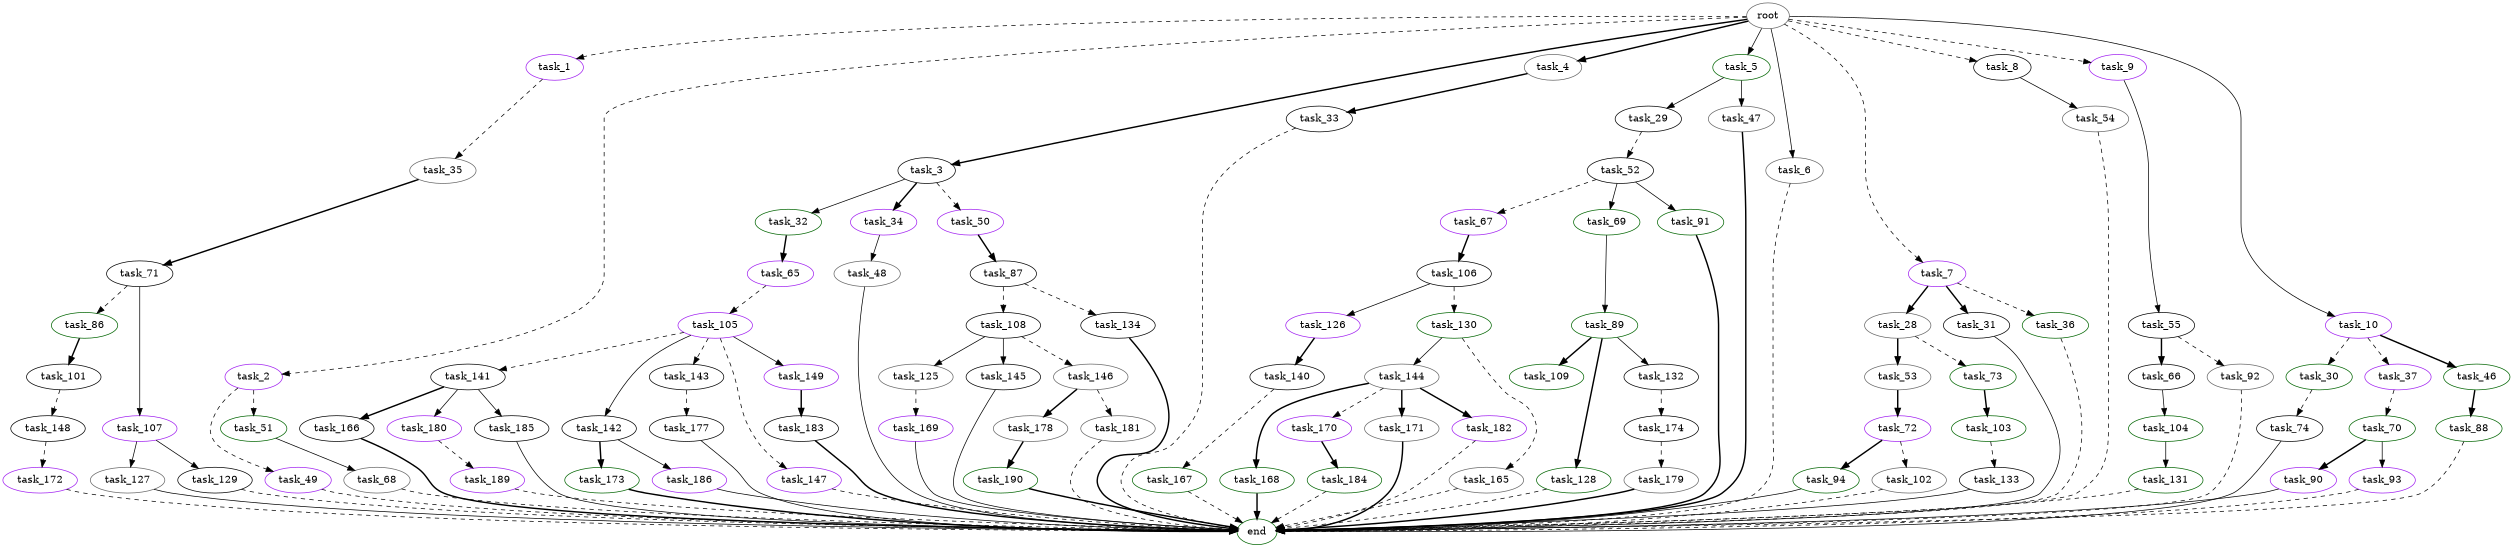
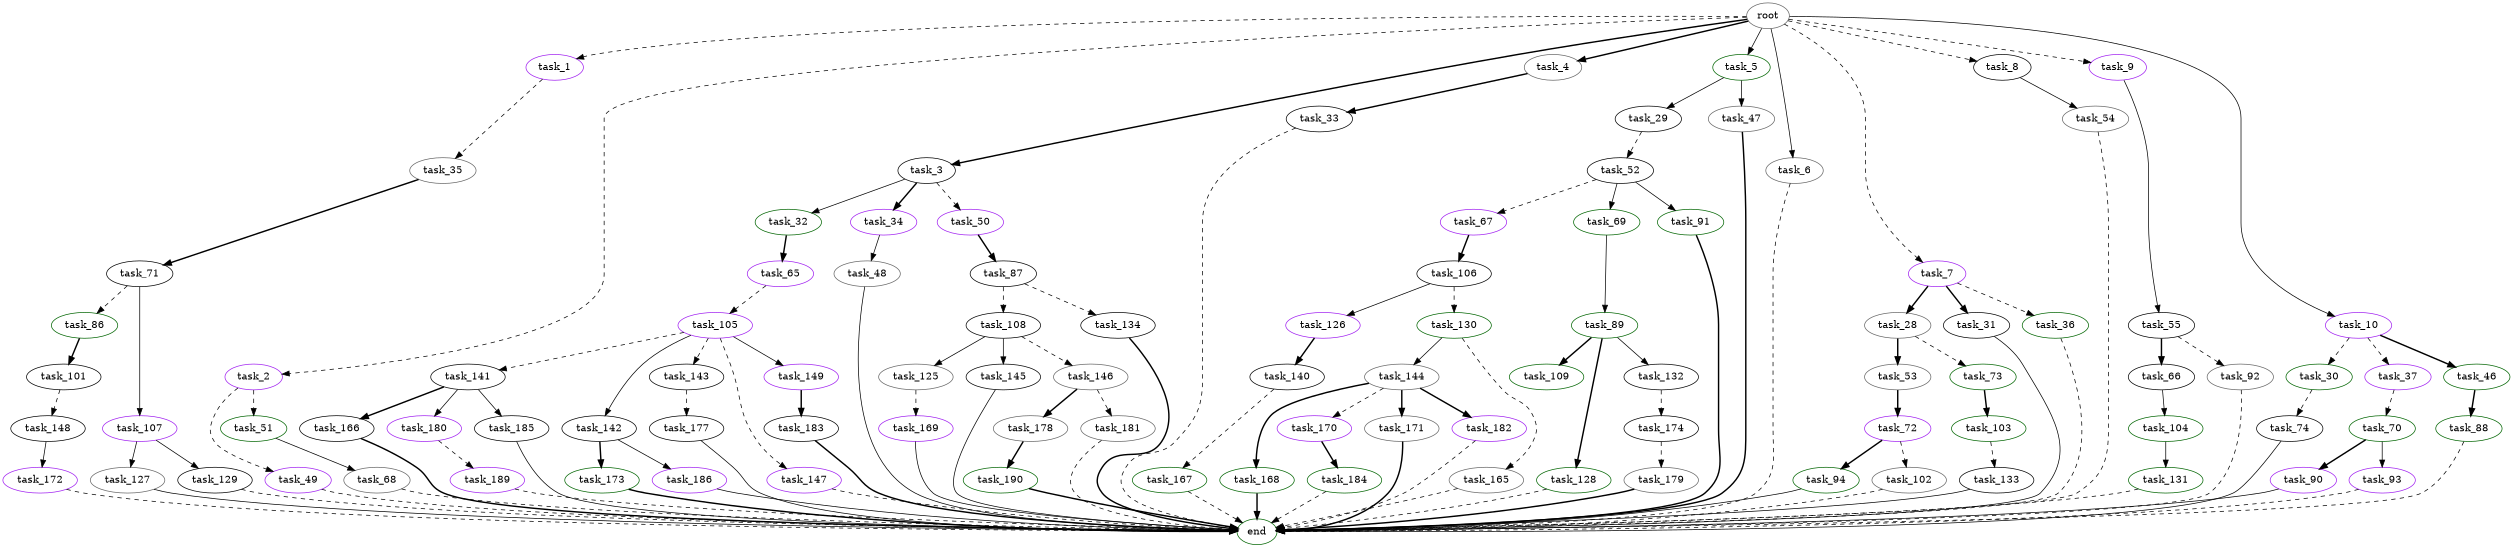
(45, 451) -> (45, 451)
